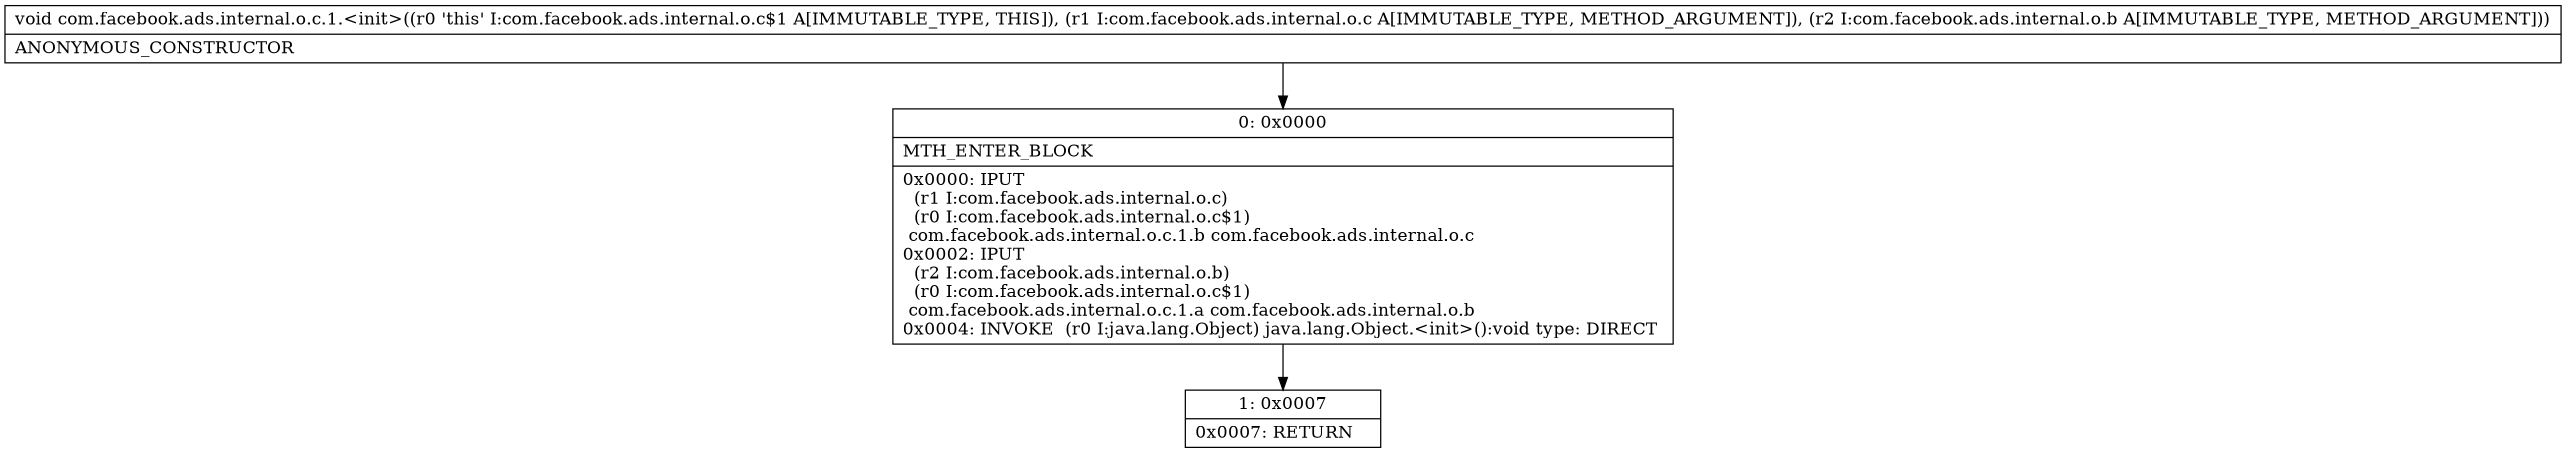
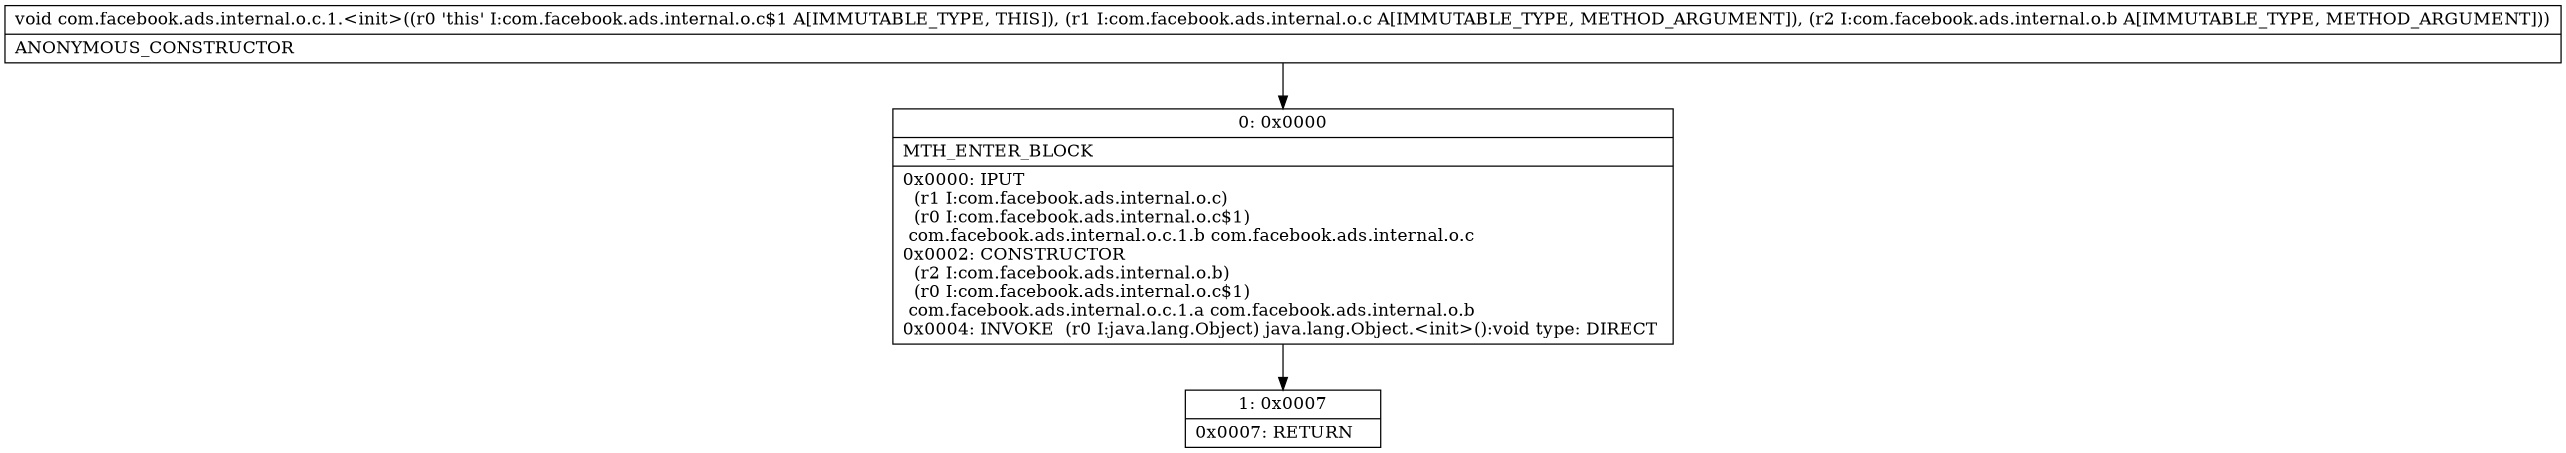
(969, 254) -> (1020, 254)
